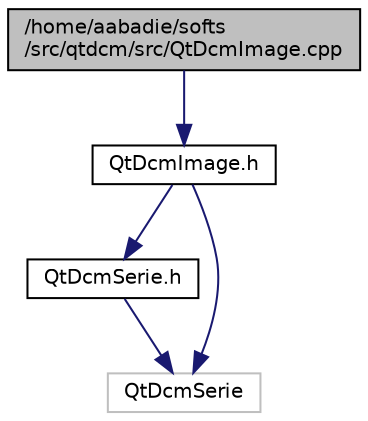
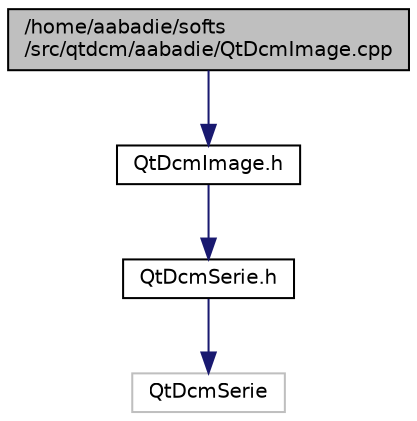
(184, 40) -> (209, 40)
(218, 268) -> none
